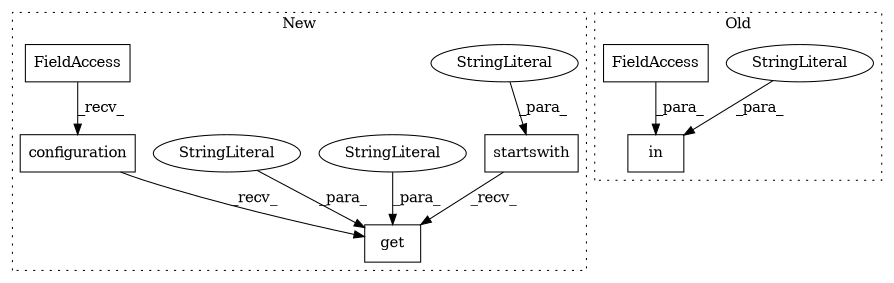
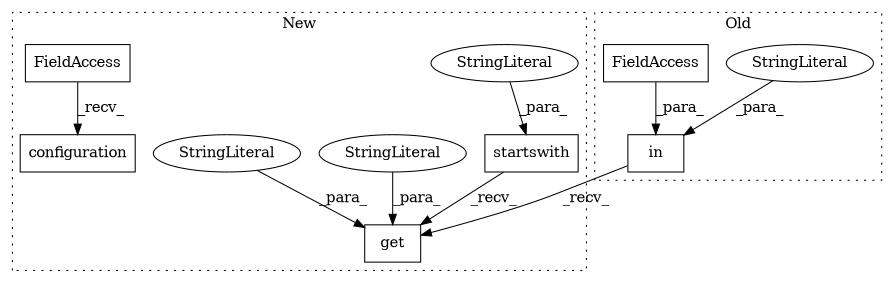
(236, 207) -> (531, 203)
